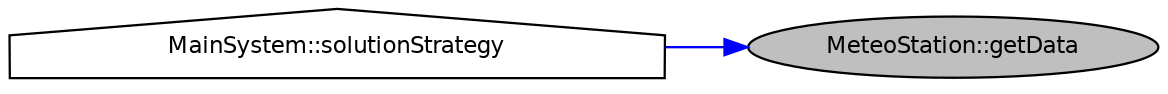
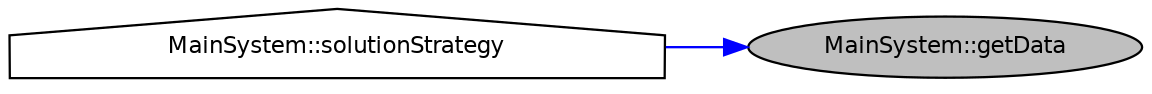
(953, 47) -> (945, 47)
